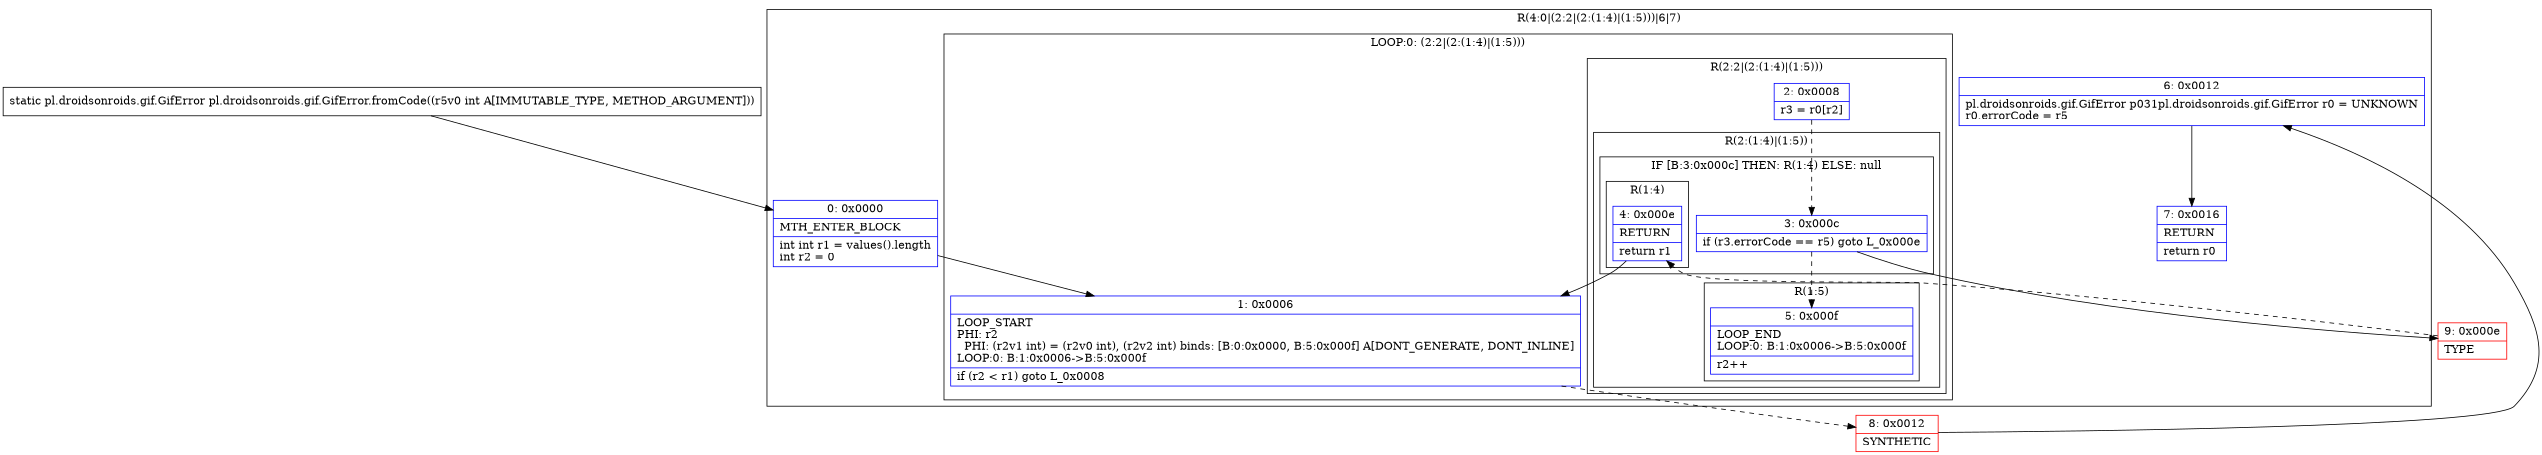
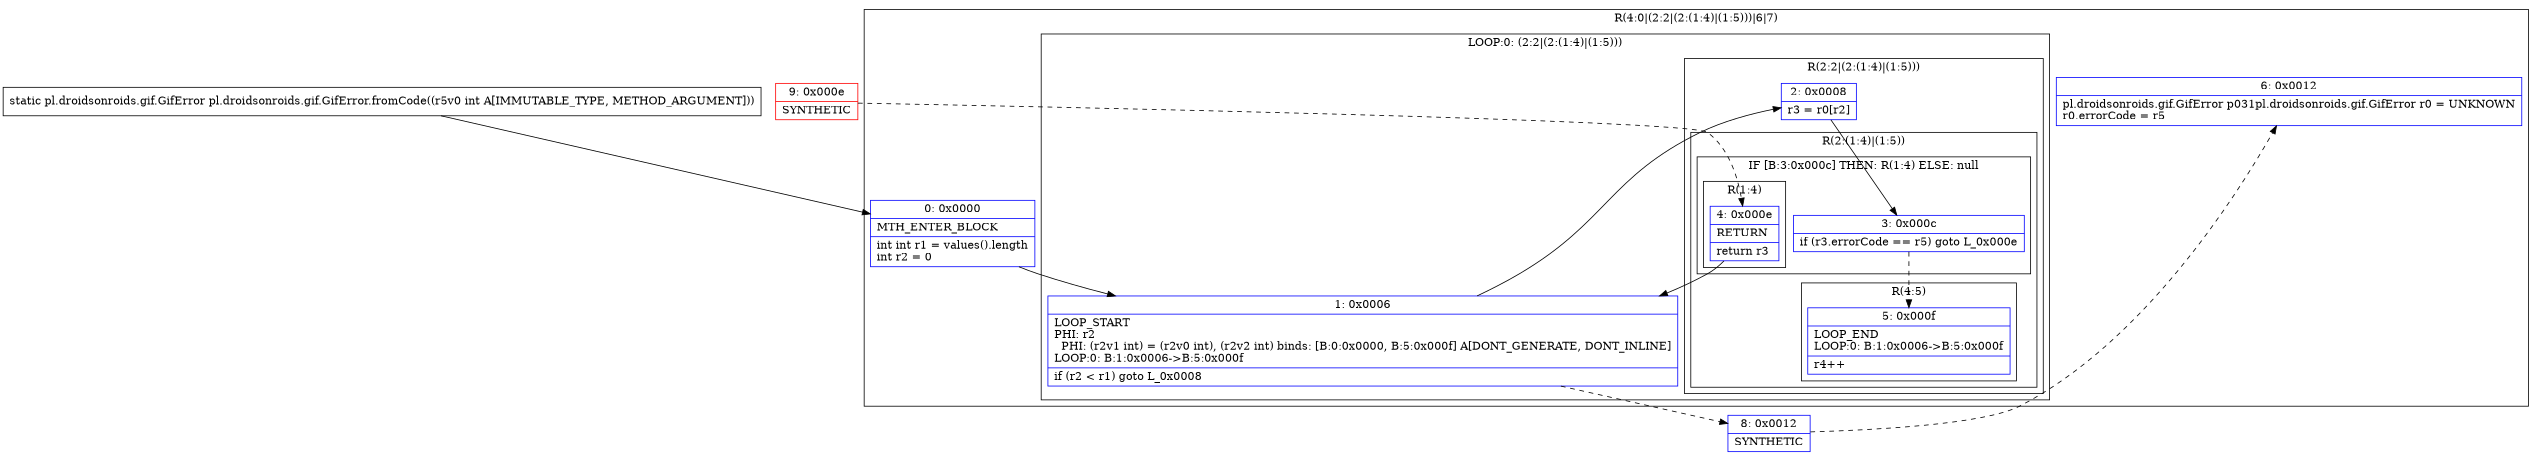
(1812, 163) -> (1862, 164)
none -> (1619, 191)
(2192, 234) -> none
(1646, 251) -> (1743, 251)
(1812, 292) -> (1909, 292)
(2141, 310) -> none
(2460, 350) -> (817, 110)
(1733, 365) -> (1830, 365)
(2433, 419) -> (2088, 360)
(1897, 433) -> (1769, 433)
